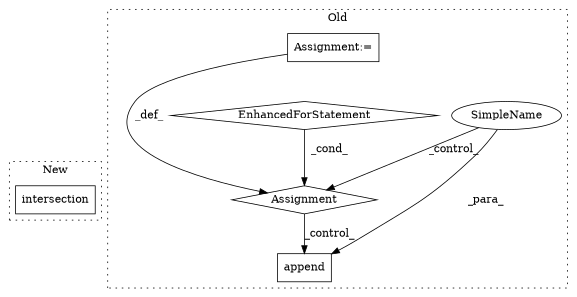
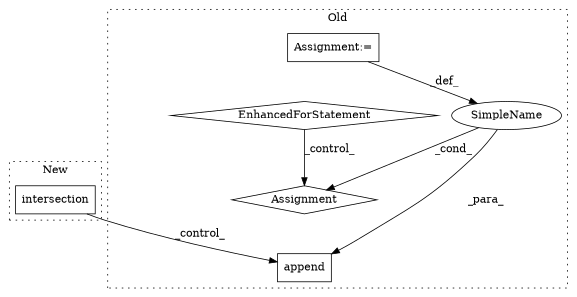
(131, 110) -> (419, 81)
(329, 149) -> (329, 149)
(454, 149) -> (454, 149)
(304, 230) -> (177, 240)
